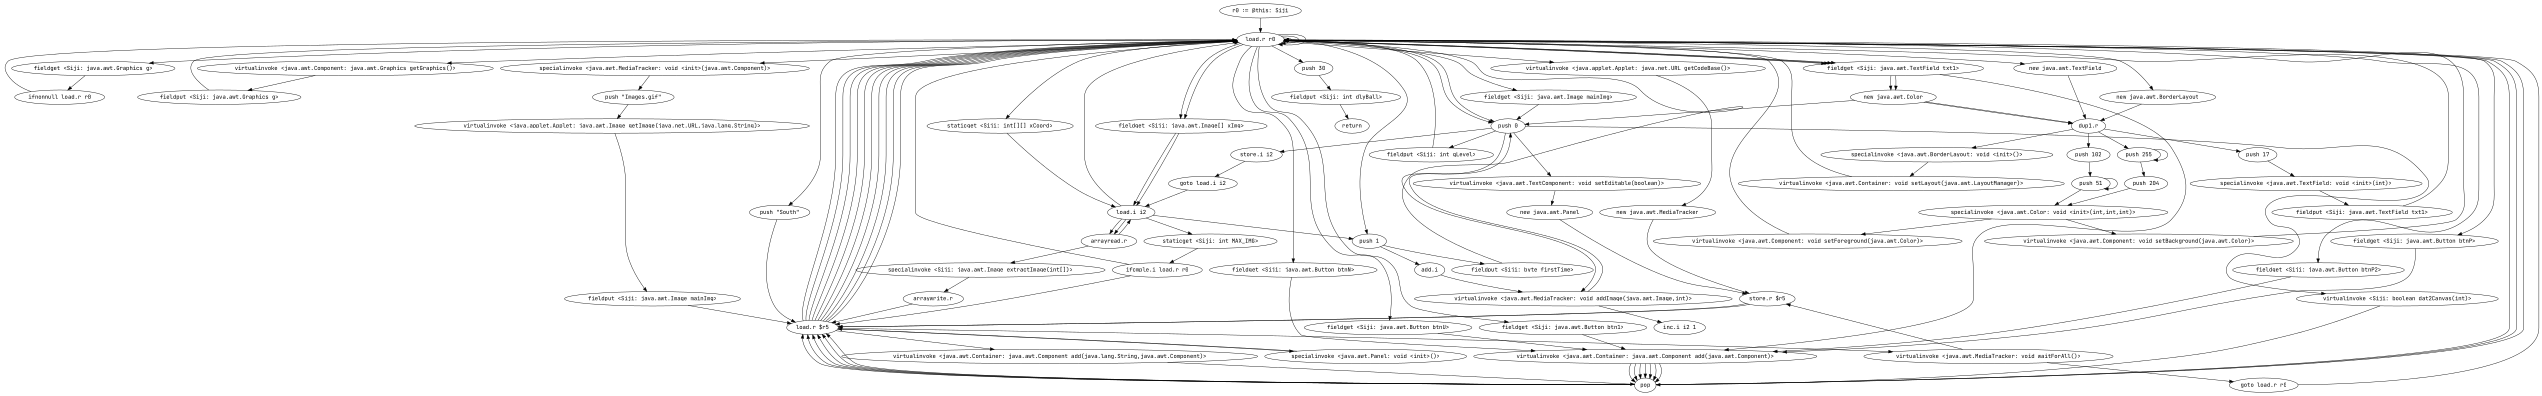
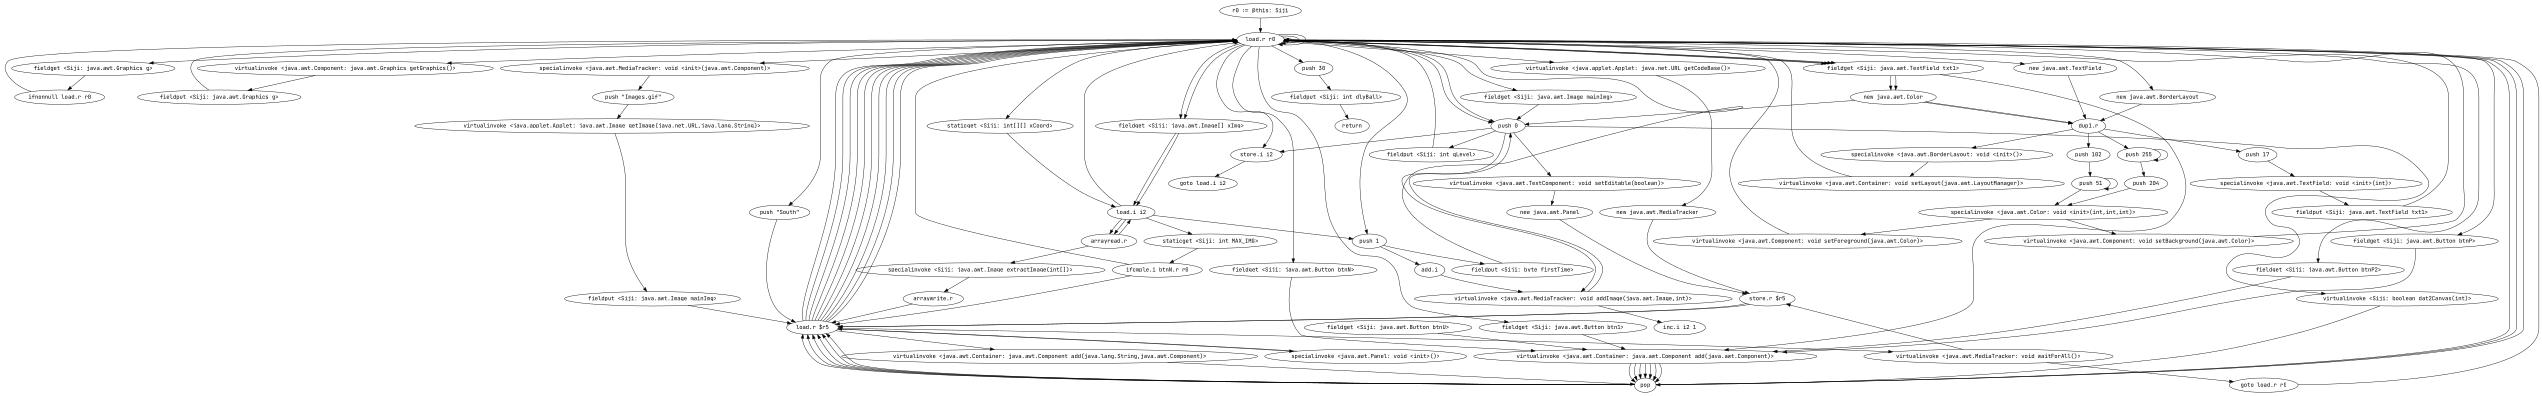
(1310, 189) -> (1227, 106)
(1168, 198) -> none
(1157, 270) -> (1157, 270)
